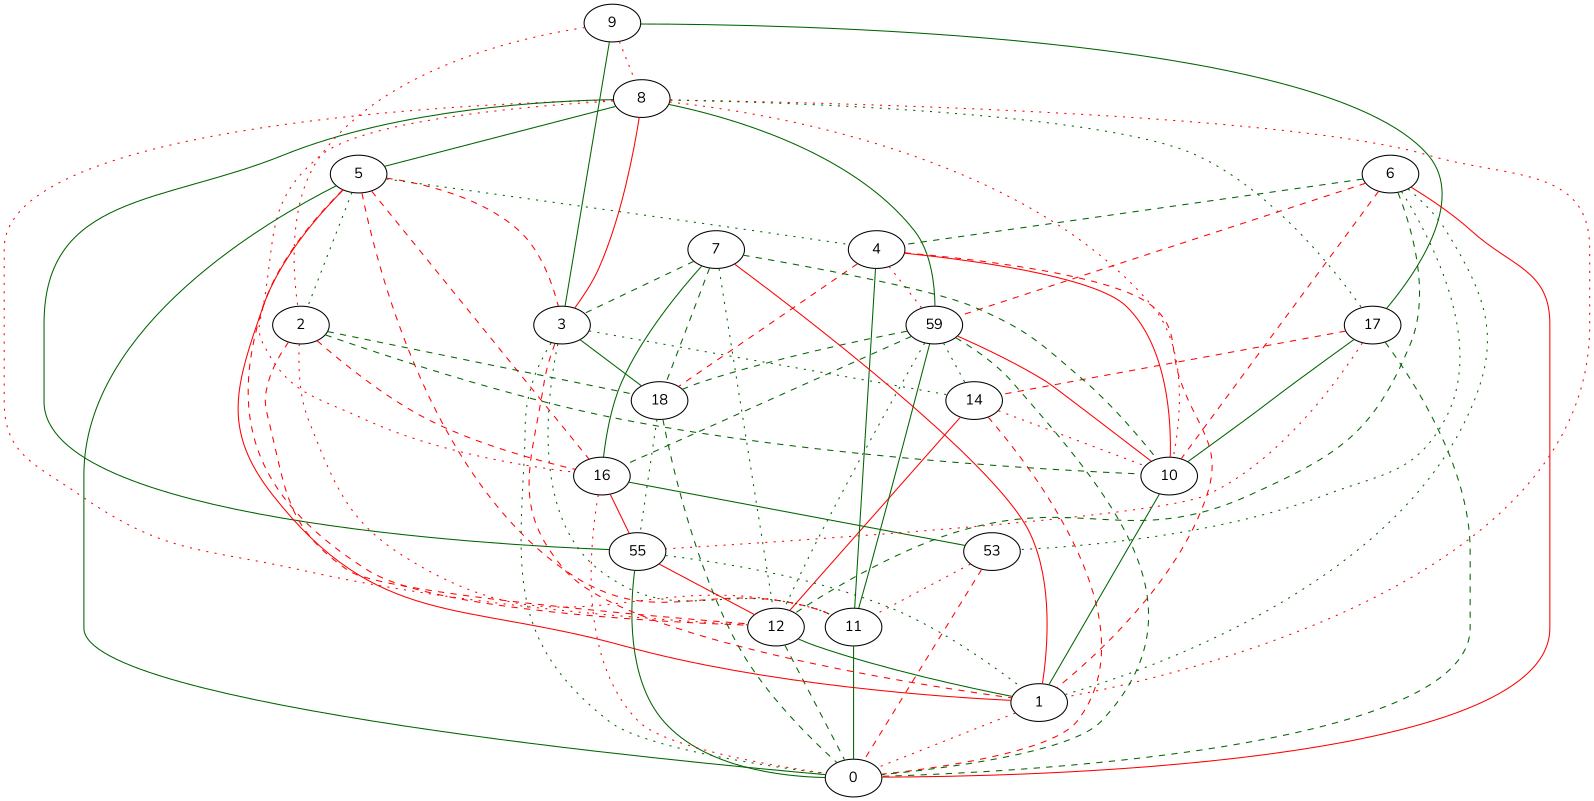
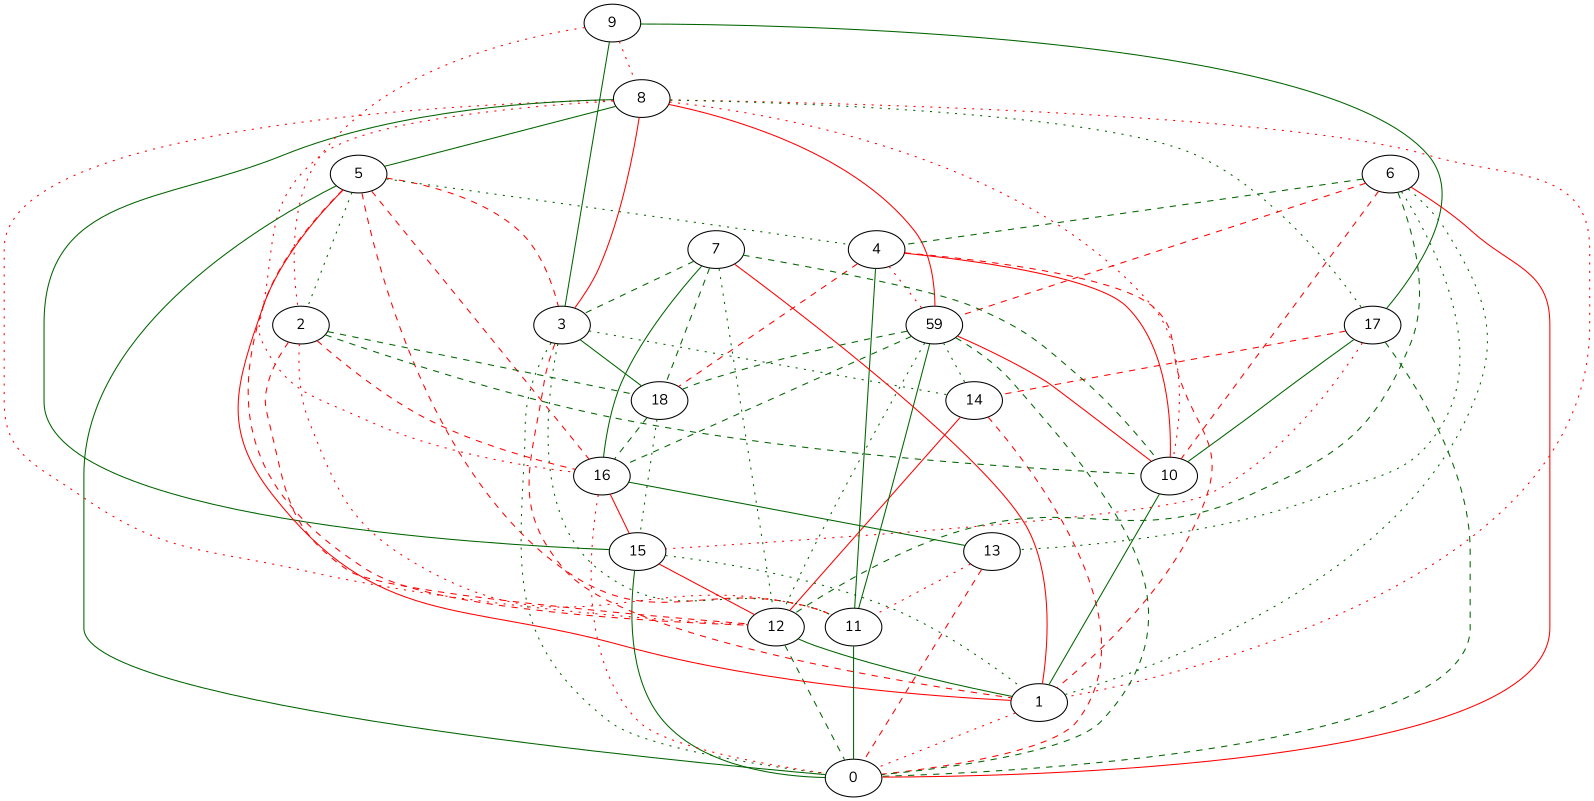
(837, 166) -> (837, 166)
(1072, 438) -> none
(638, 552) -> (638, 552)
(992, 552) -> (992, 552)
(719, 607) -> (631, 438)
